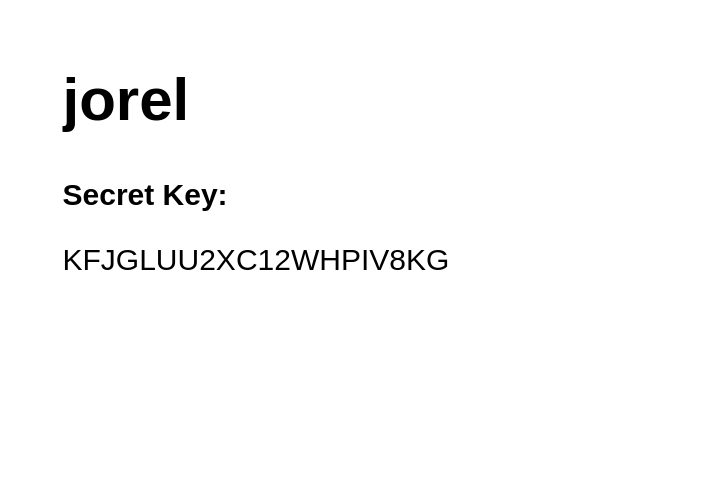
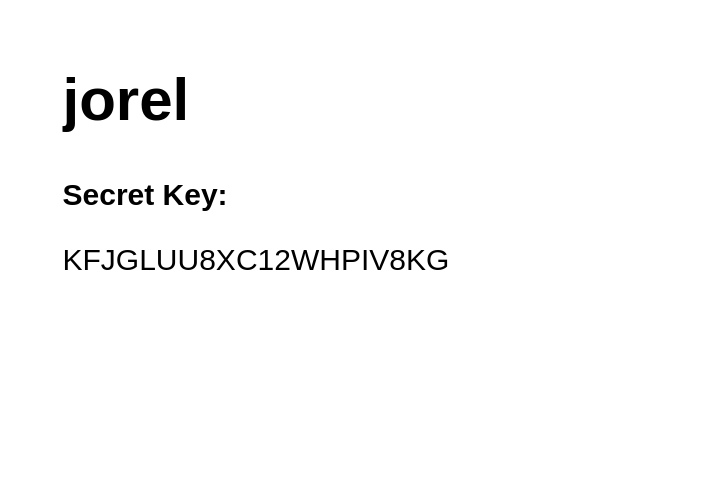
(232, 80) -> (232, 80)
